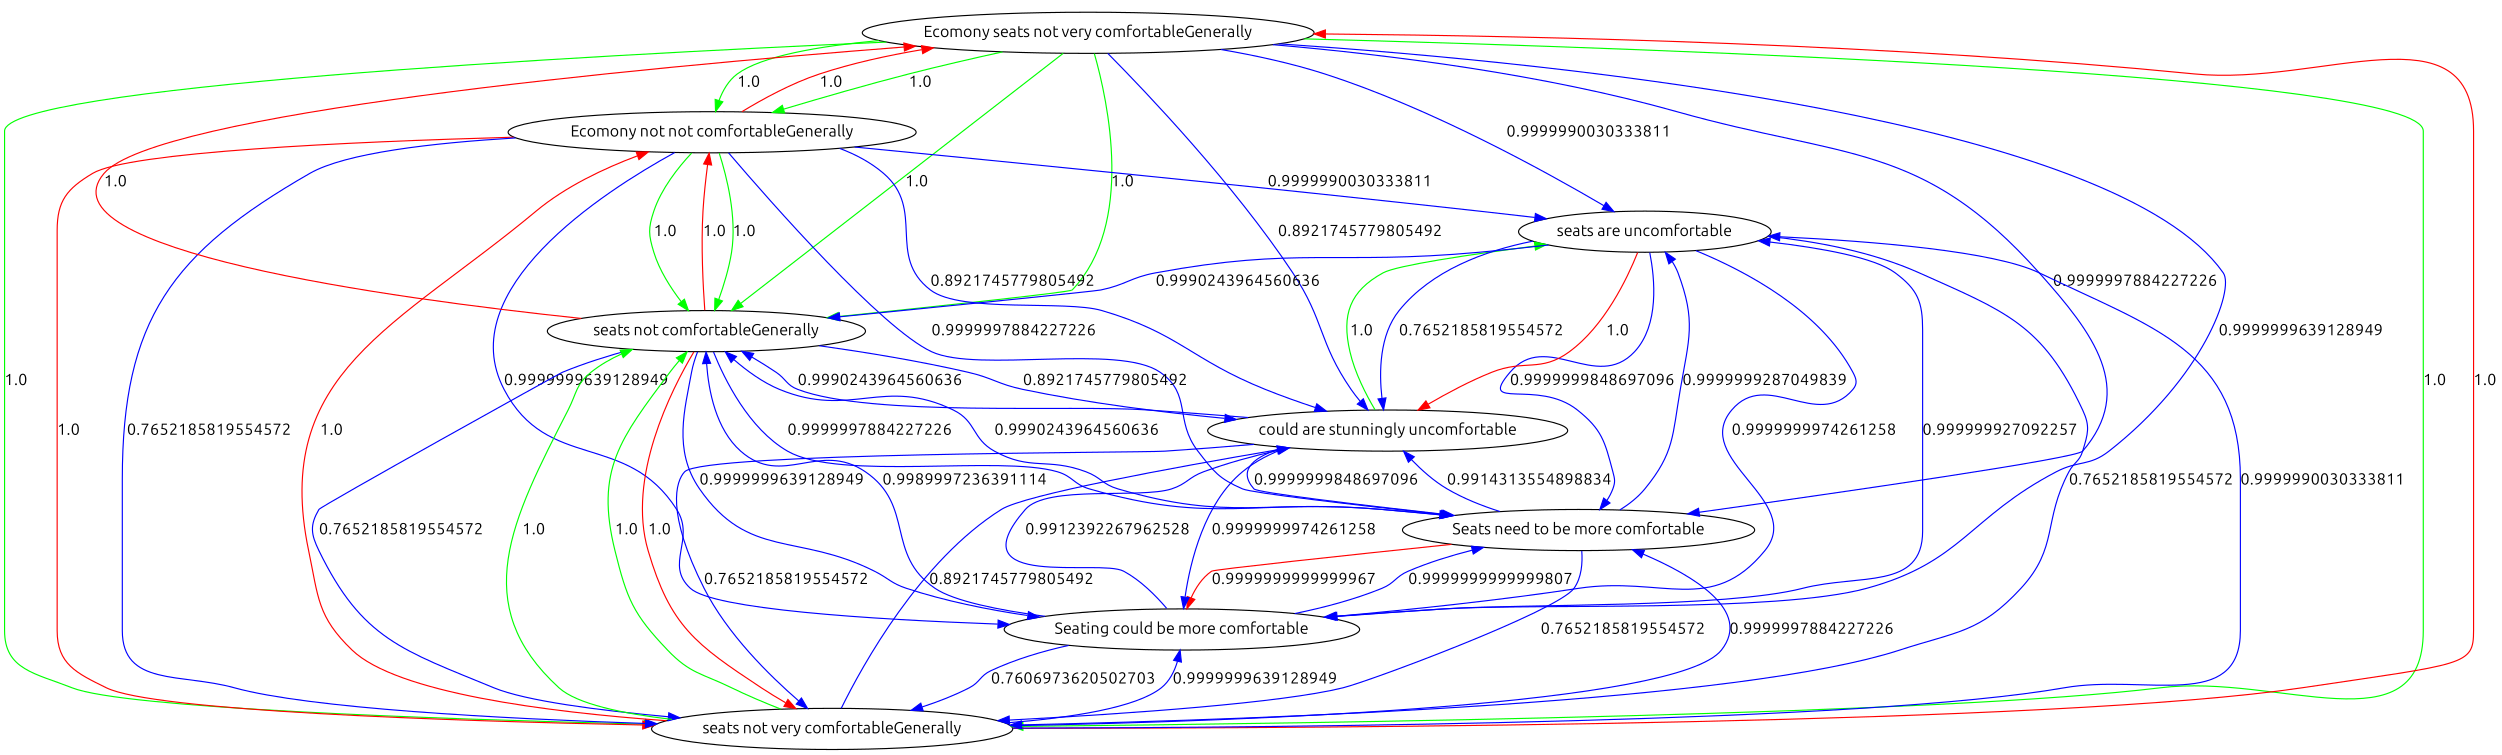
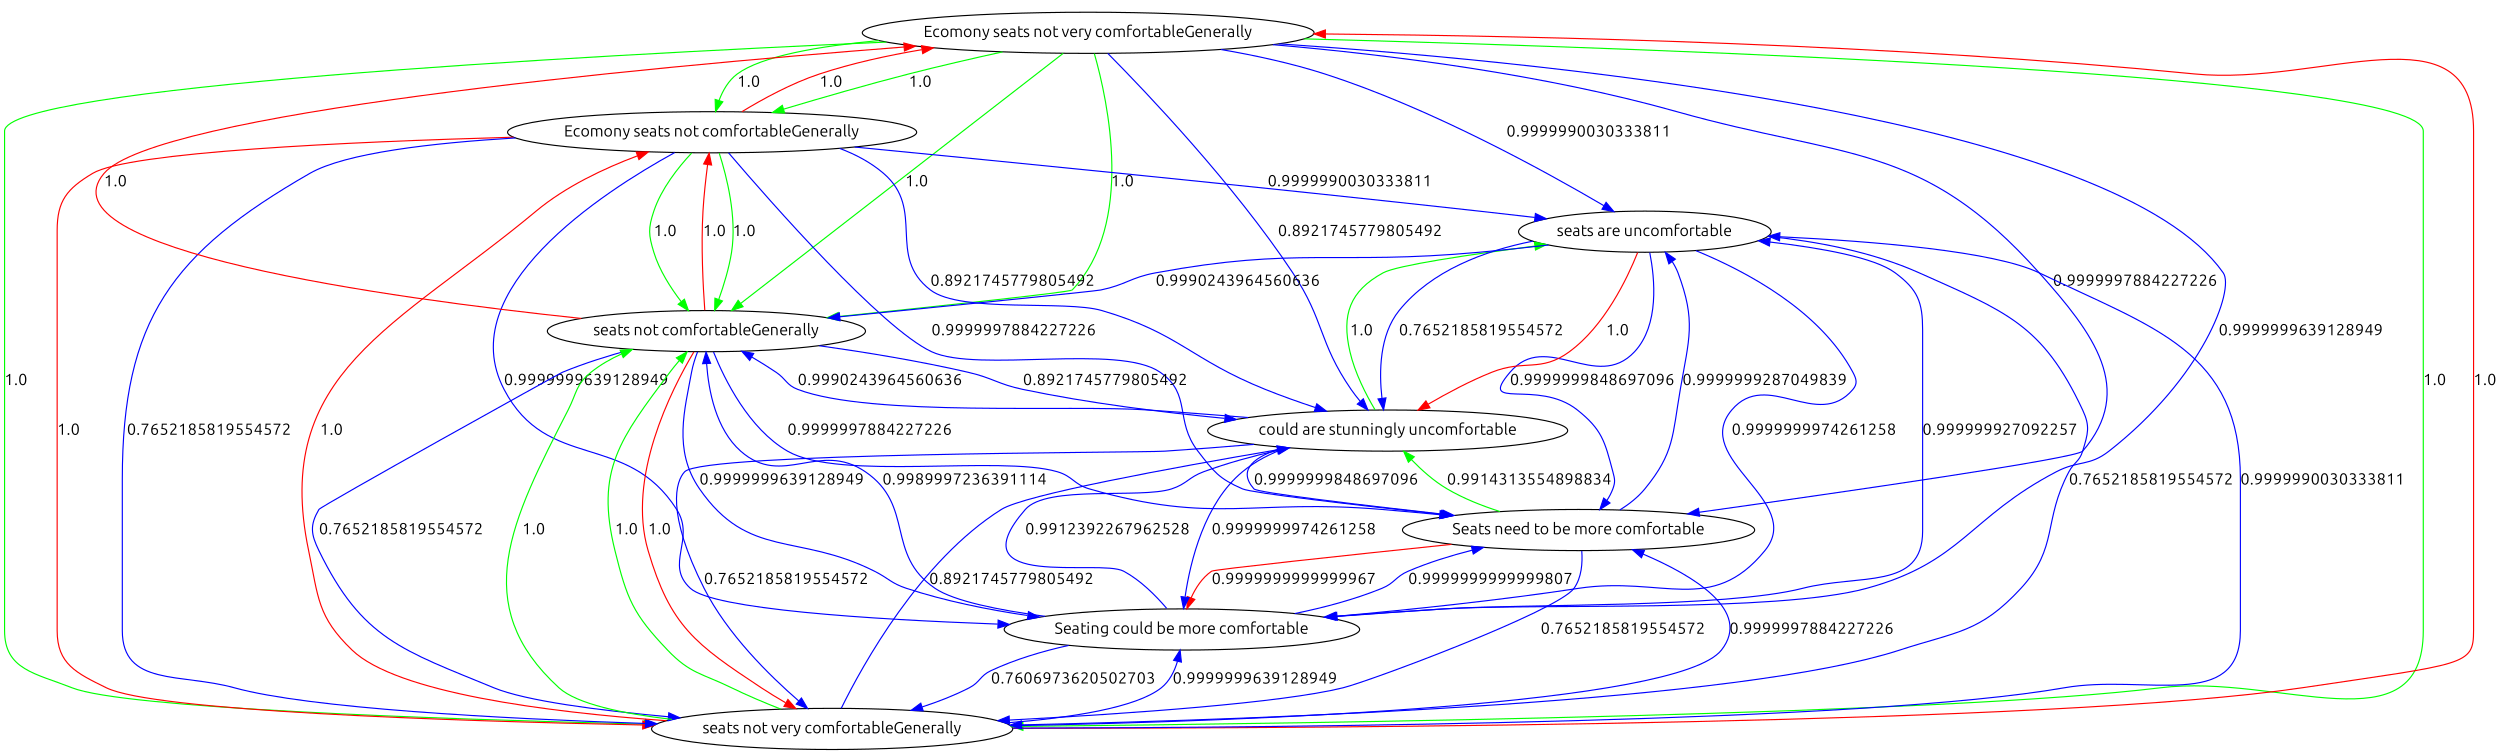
(712, 132) -> (712, 132)
(1079, 470) -> none
(1452, 492) -> (1452, 492)
